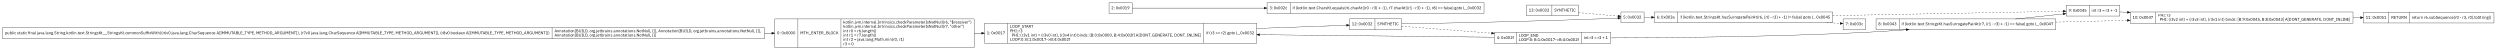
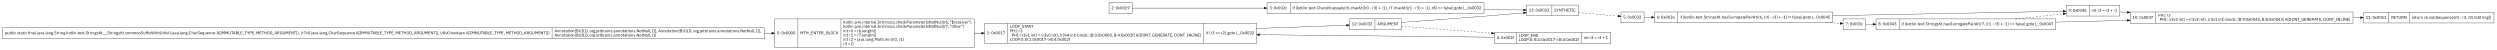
none -> (1504, 10)
(1948, 13) -> (1948, 13)
(2039, 17) -> (2039, 17)
(2092, 21) -> (2092, 21)
(1510, 22) -> (1463, 18)
(1388, 24) -> (1388, 24)
(1758, 36) -> (1869, 24)
